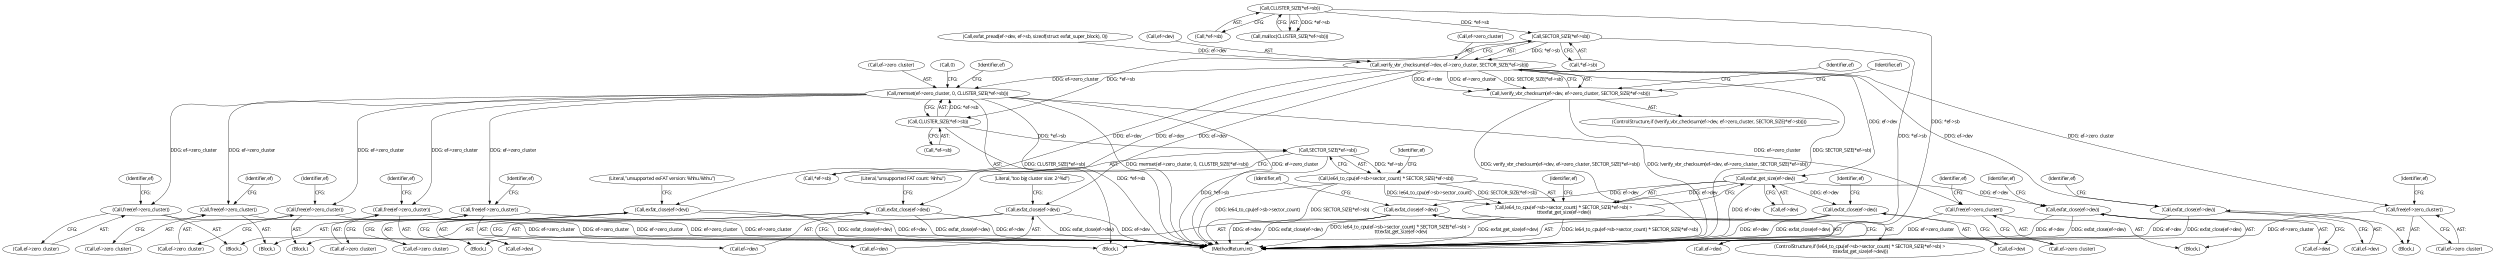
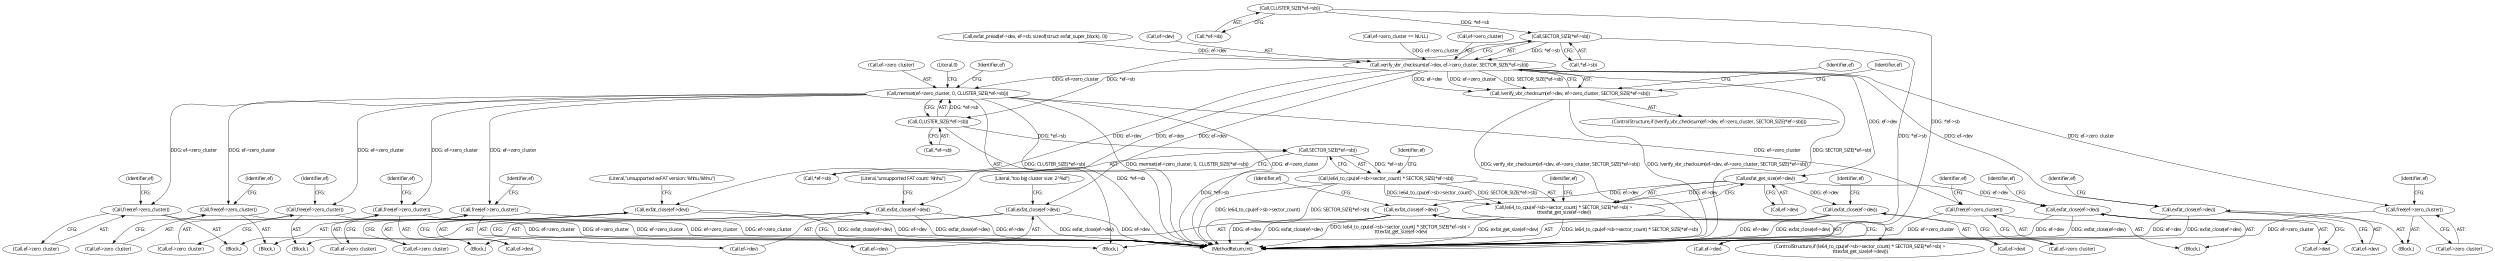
(1290, 37) -> none
none -> (1395, 37)
(948, 65) -> (948, 65)
(1526, 244) -> none
